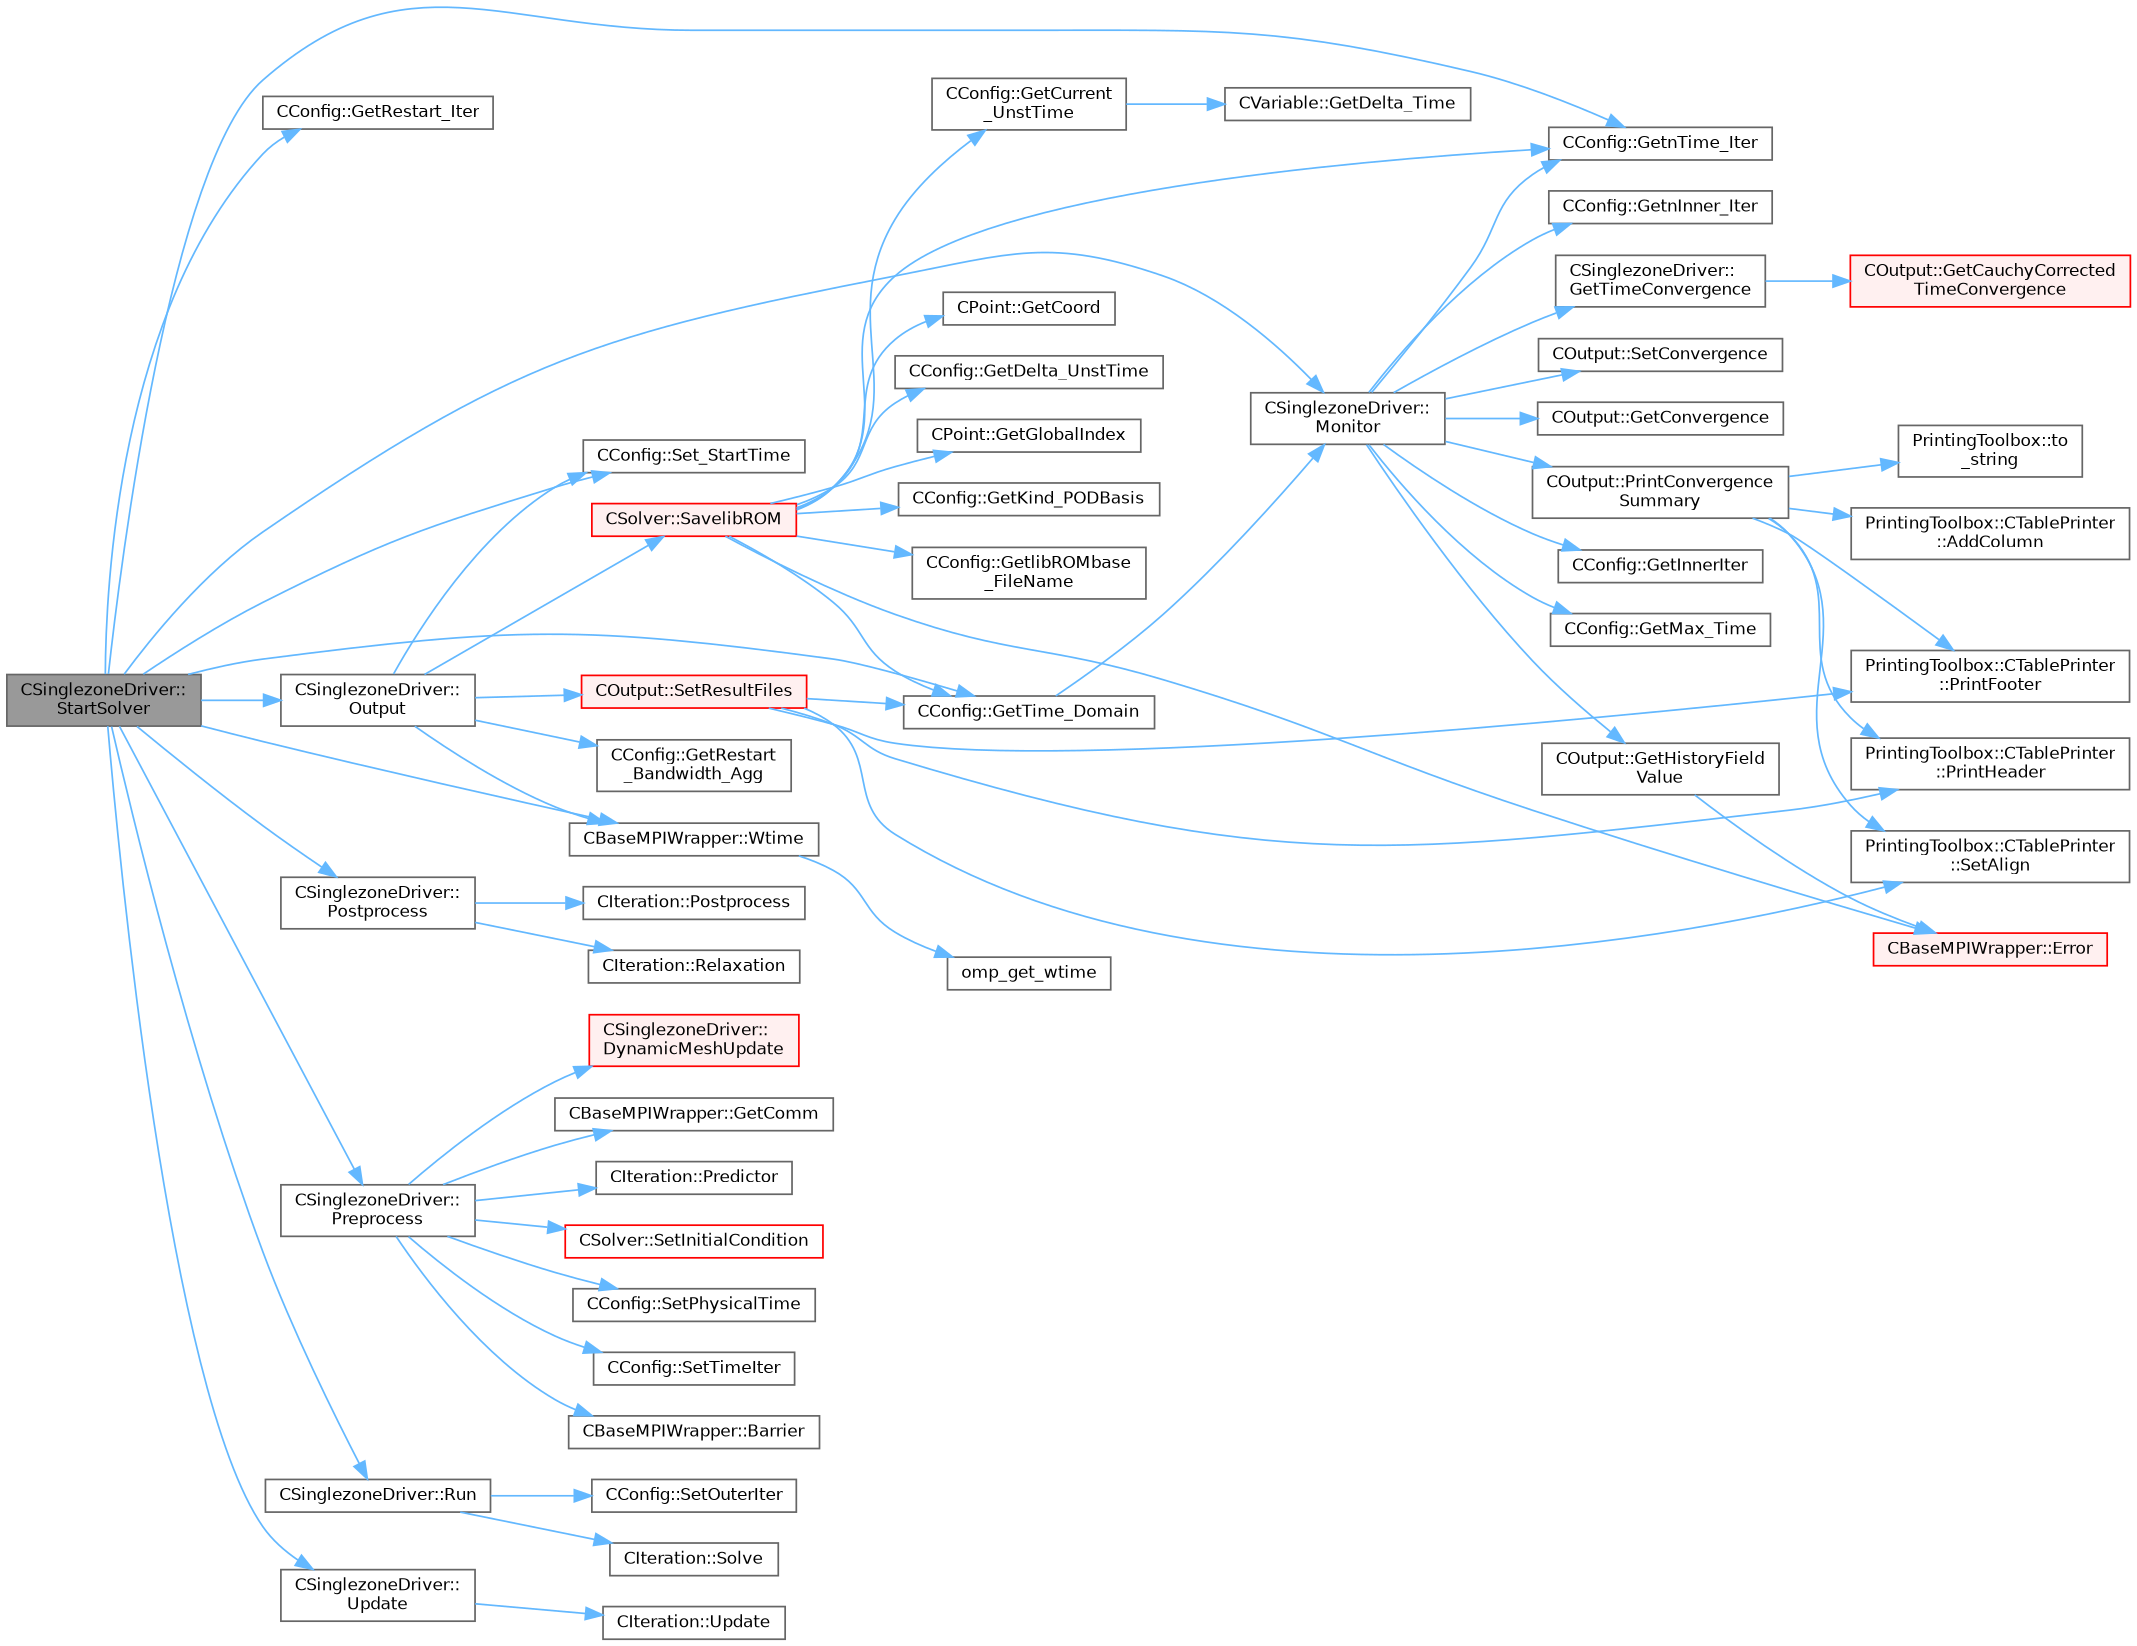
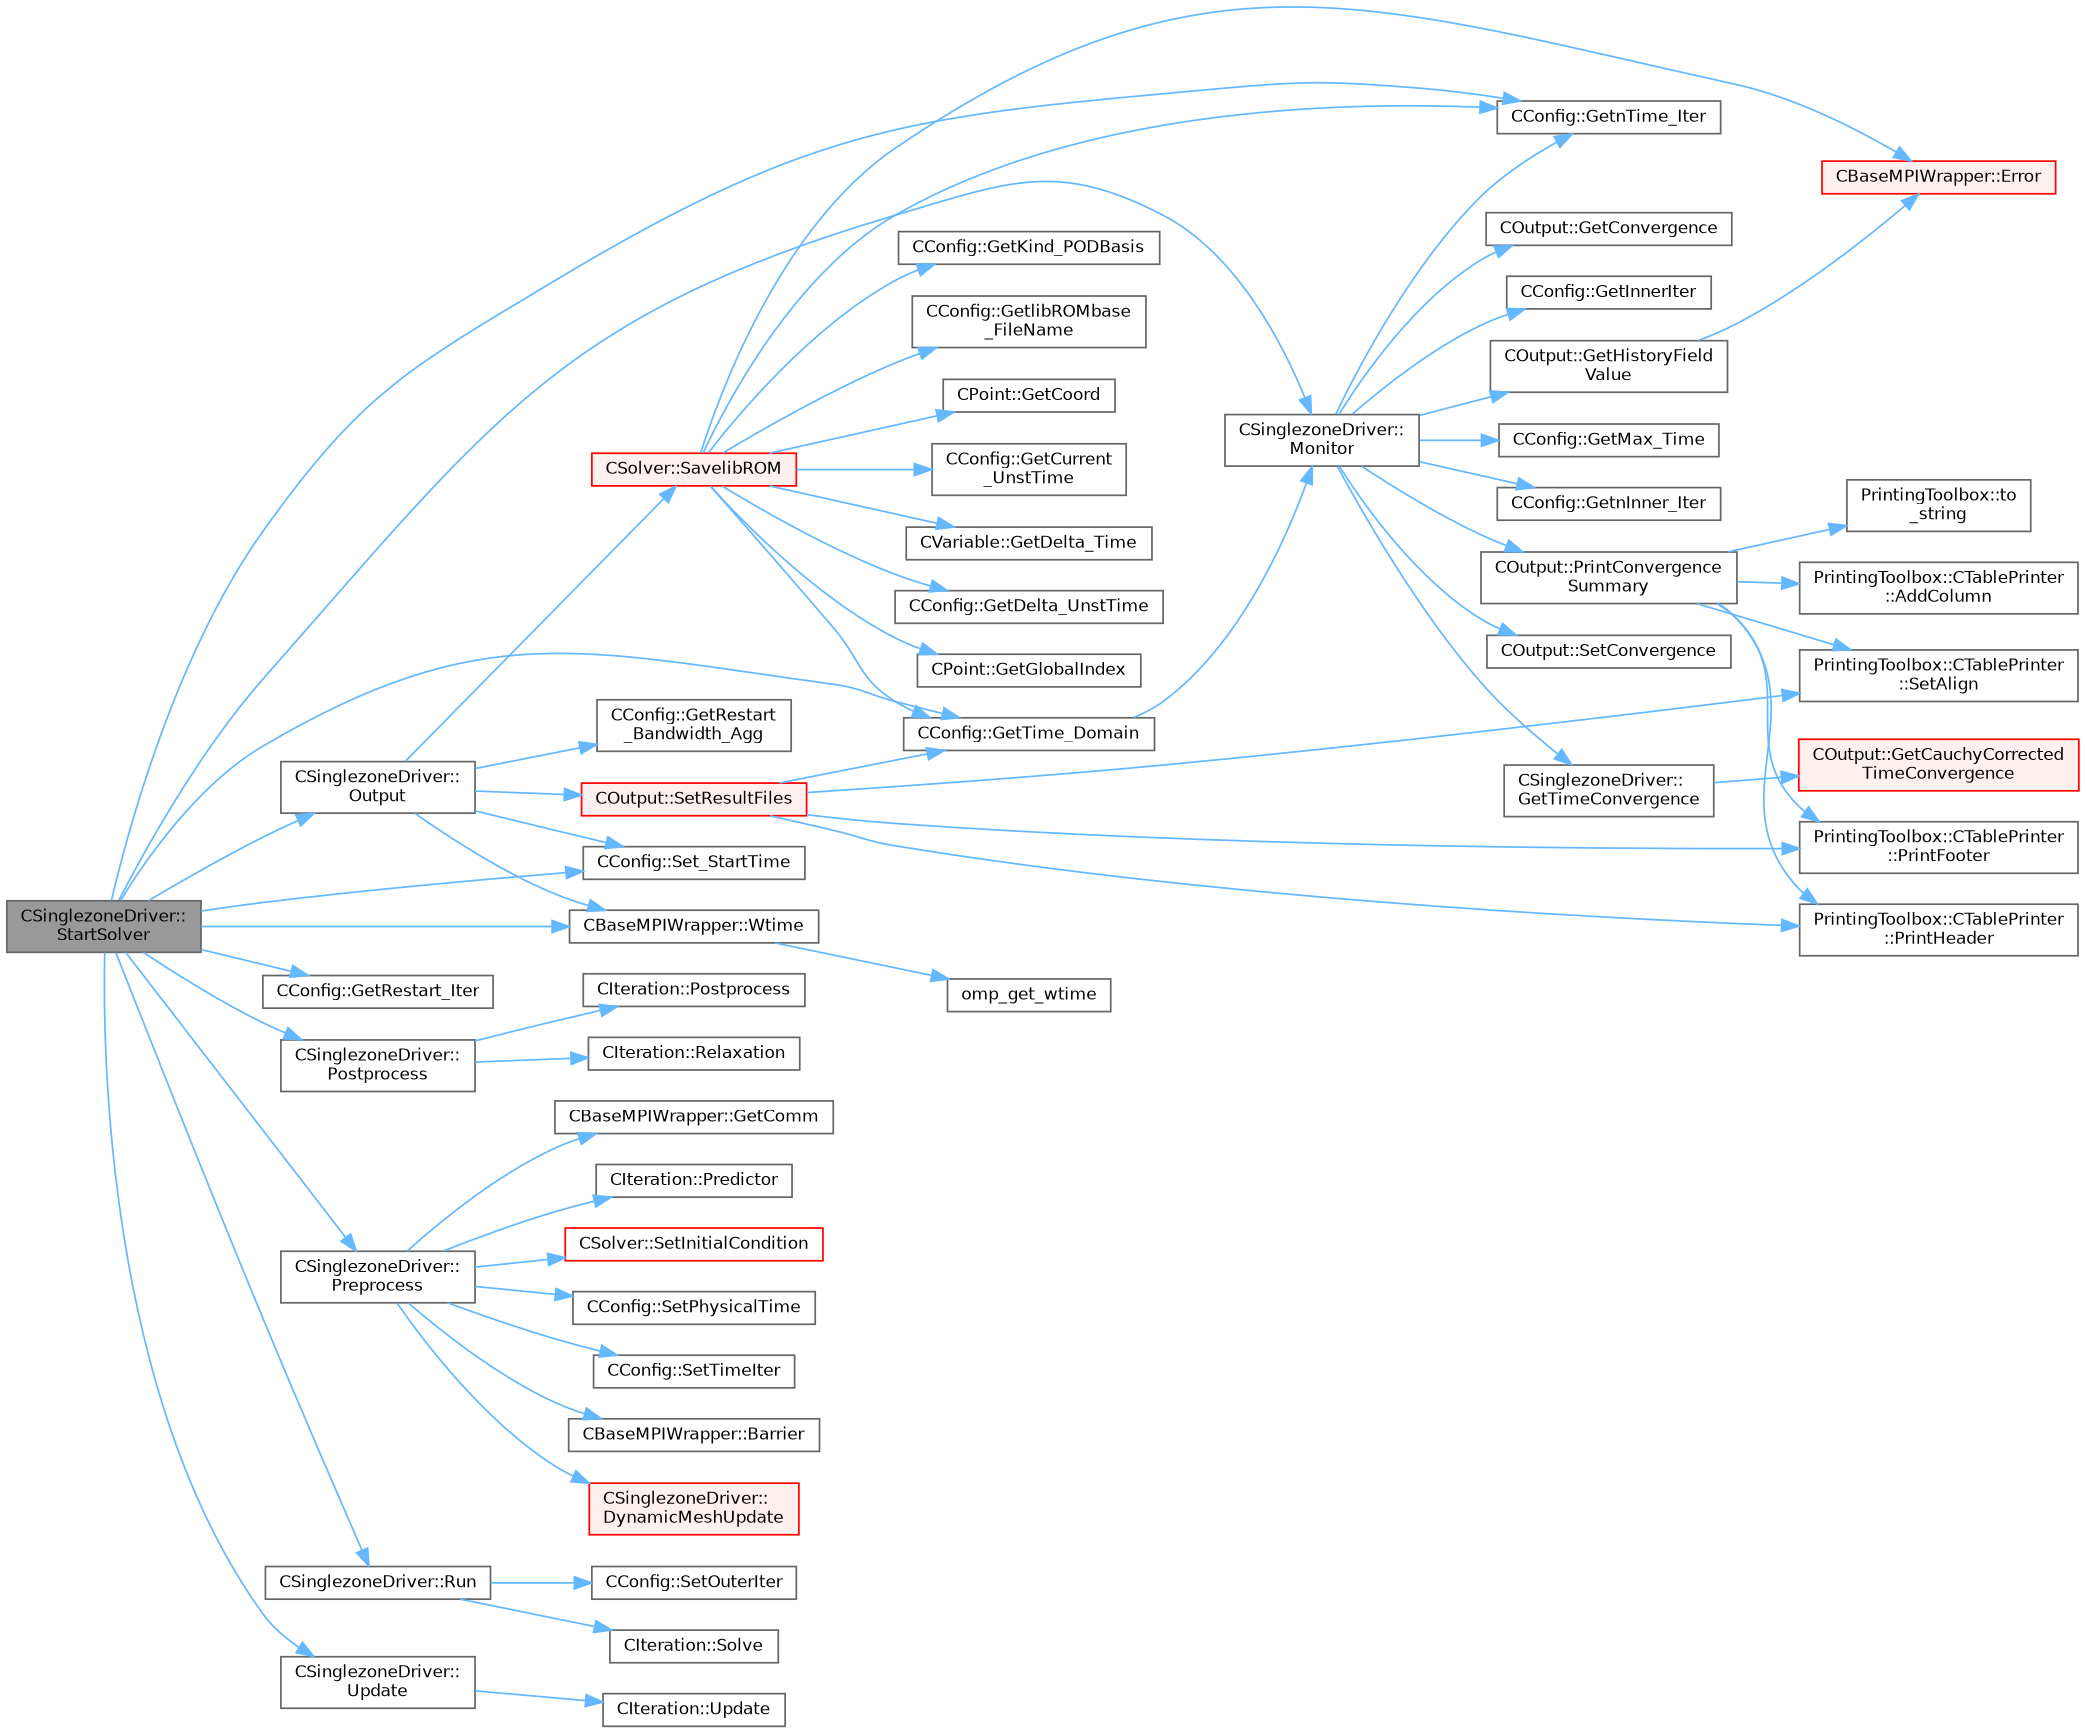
(1167, 104) -> (853, 505)
